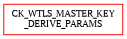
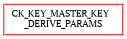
(63, 20) -> (63, 20)
